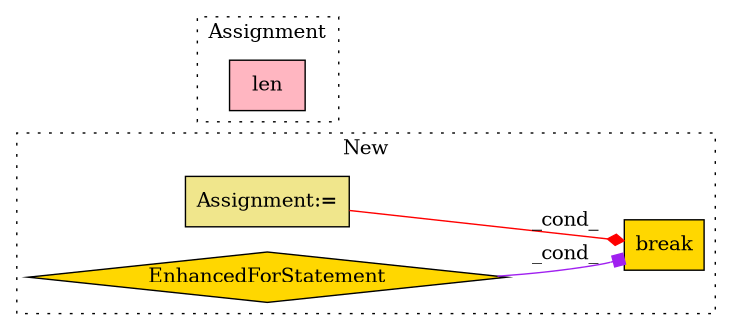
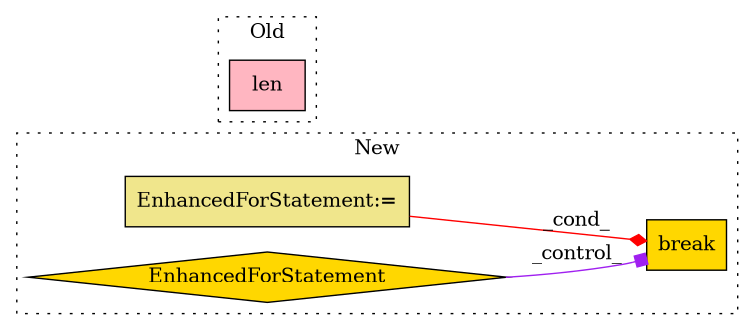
(268, 33) -> (267, 33)
(267, 202) -> (267, 202)
(566, 254) -> (577, 254)
